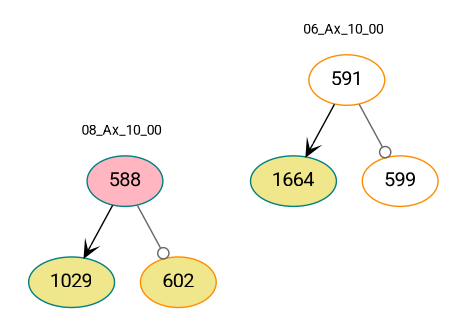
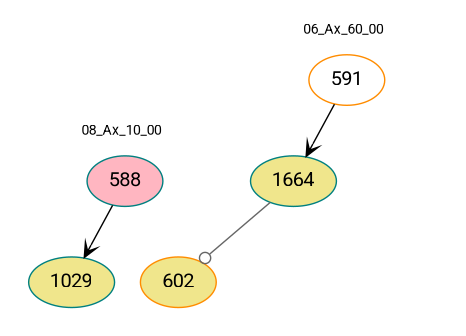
(344, 30) -> (344, 30)
(400, 181) -> none
(149, 227) -> (240, 228)
